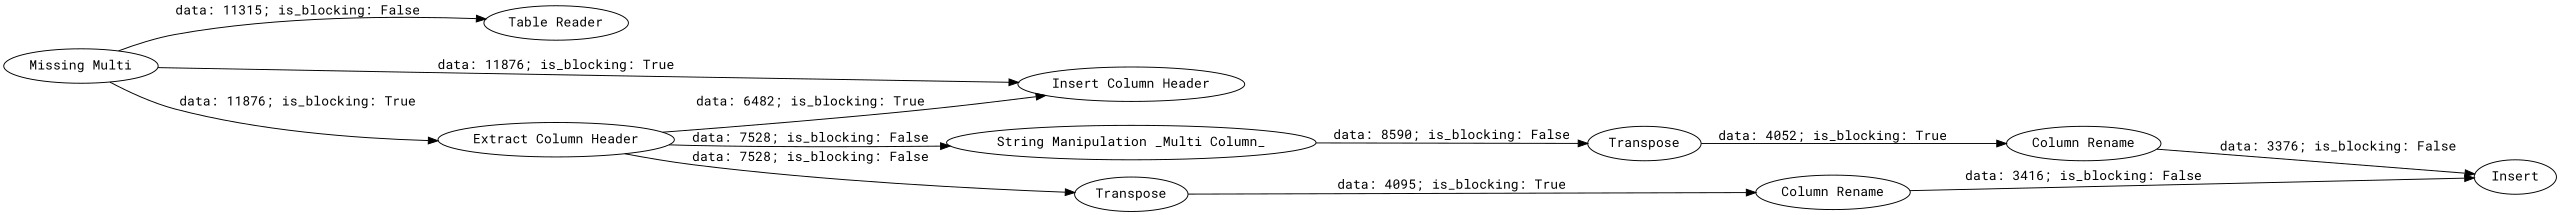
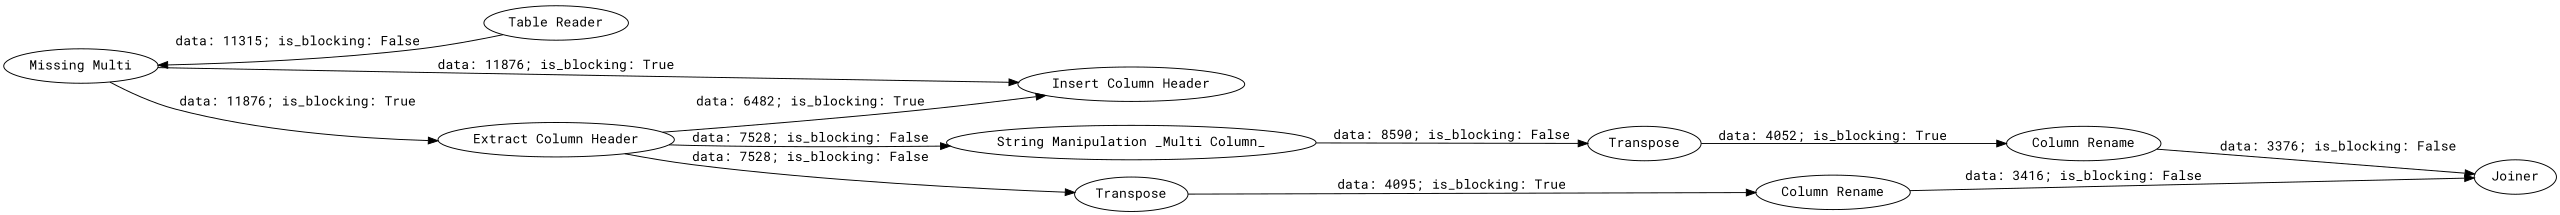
(296, 21) -> (336, 57)
(2515, 177) -> (2515, 177)
